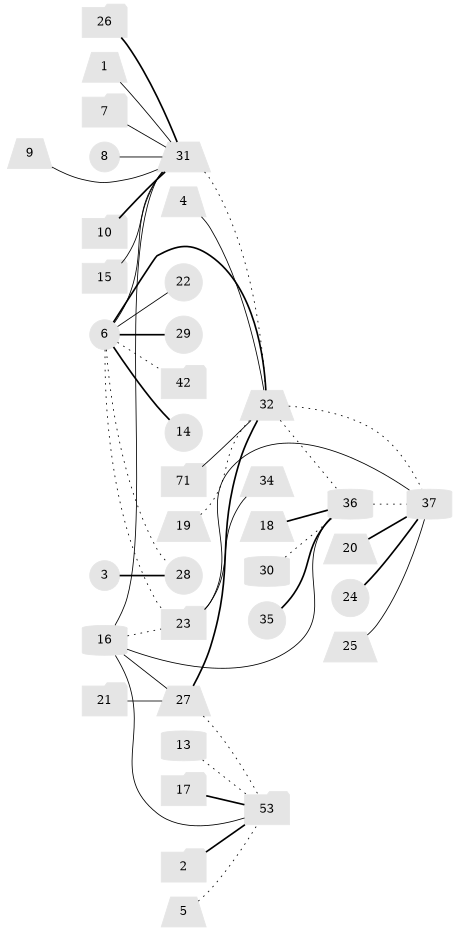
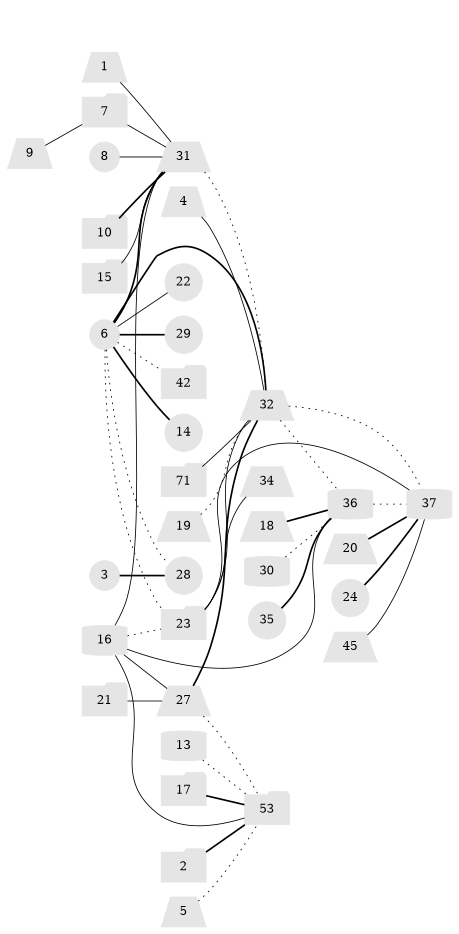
(105, 22) -> none
(104, 183) -> (64, 135)
(139, 247) -> (139, 247)
none -> (226, 495)
(350, 647) -> (350, 647)
